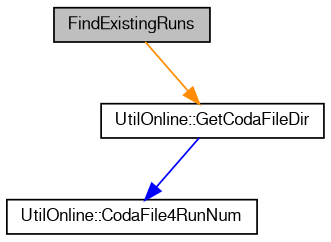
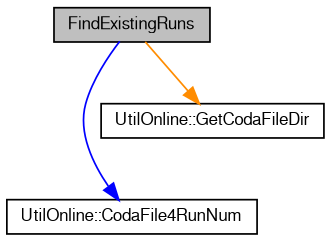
(178, 162) -> (84, 112)
